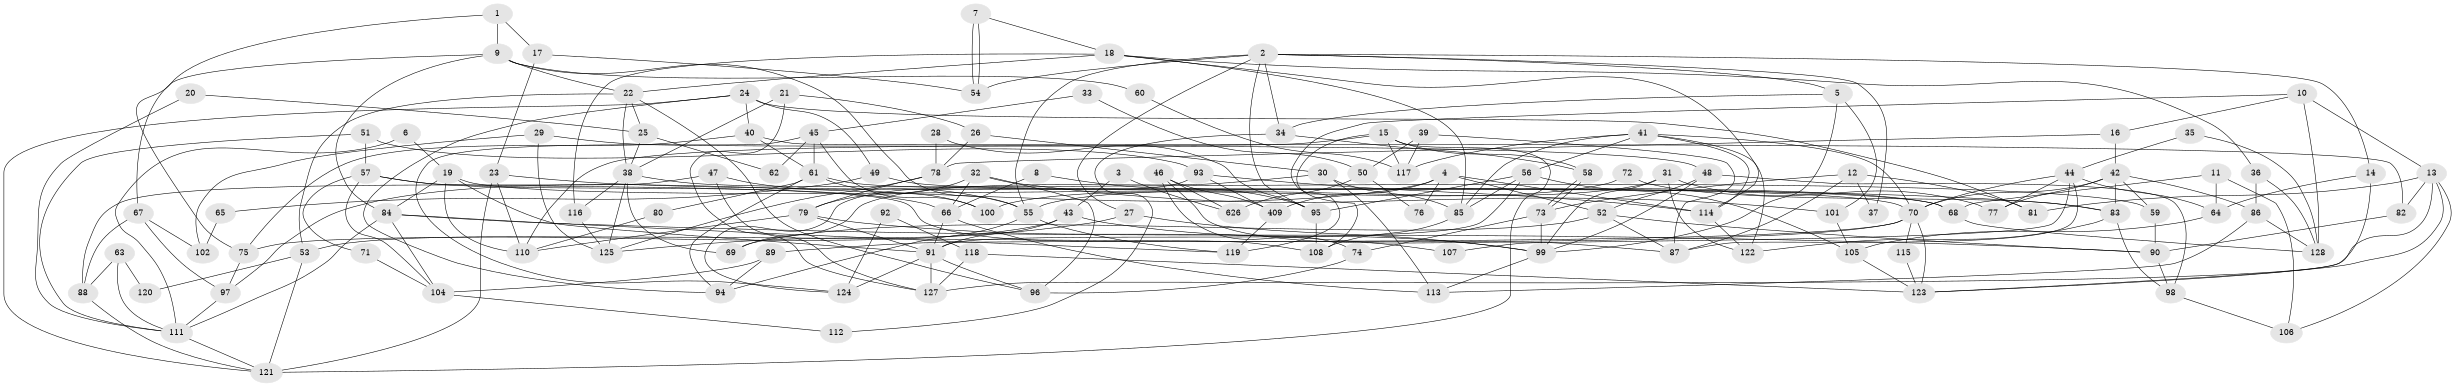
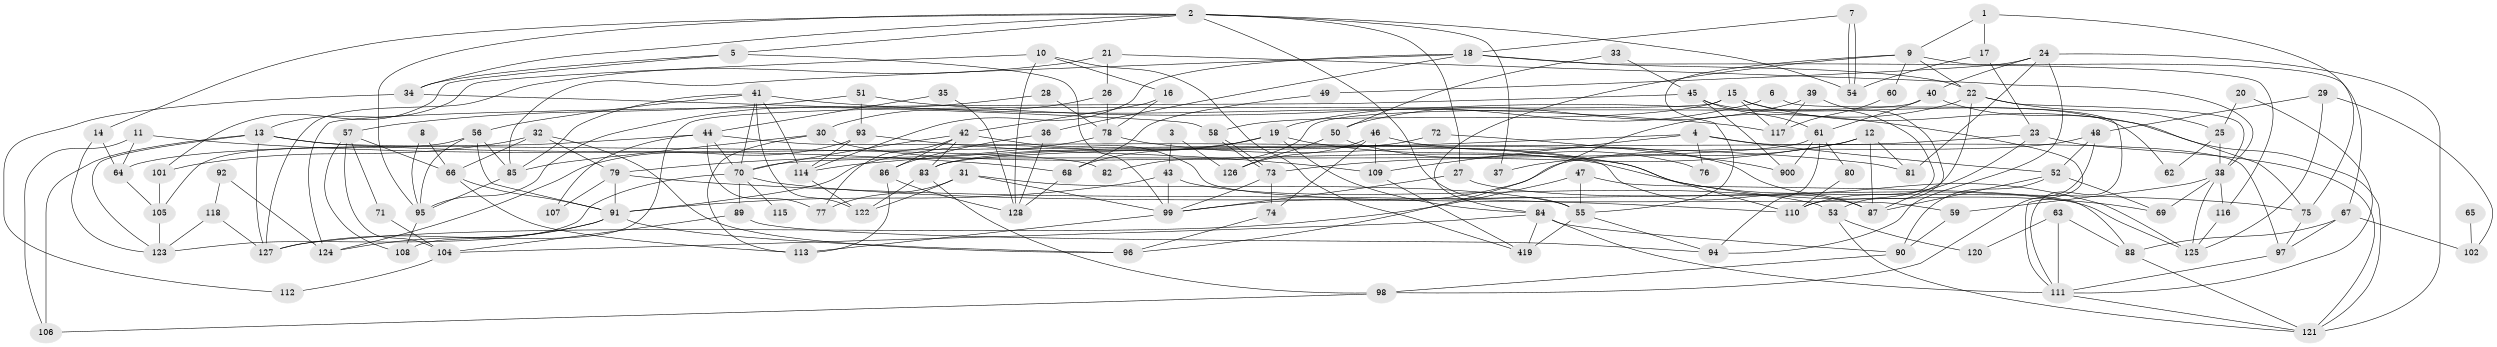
(549, 199) -> none
(988, 213) -> (1788, 173)
(1234, 213) -> (1230, 173)
(1275, 213) -> (1375, 173)
(1388, 233) -> (466, 193)
(2278, 233) -> none
(1233, 253) -> (1525, 253)
(1911, 273) -> none
